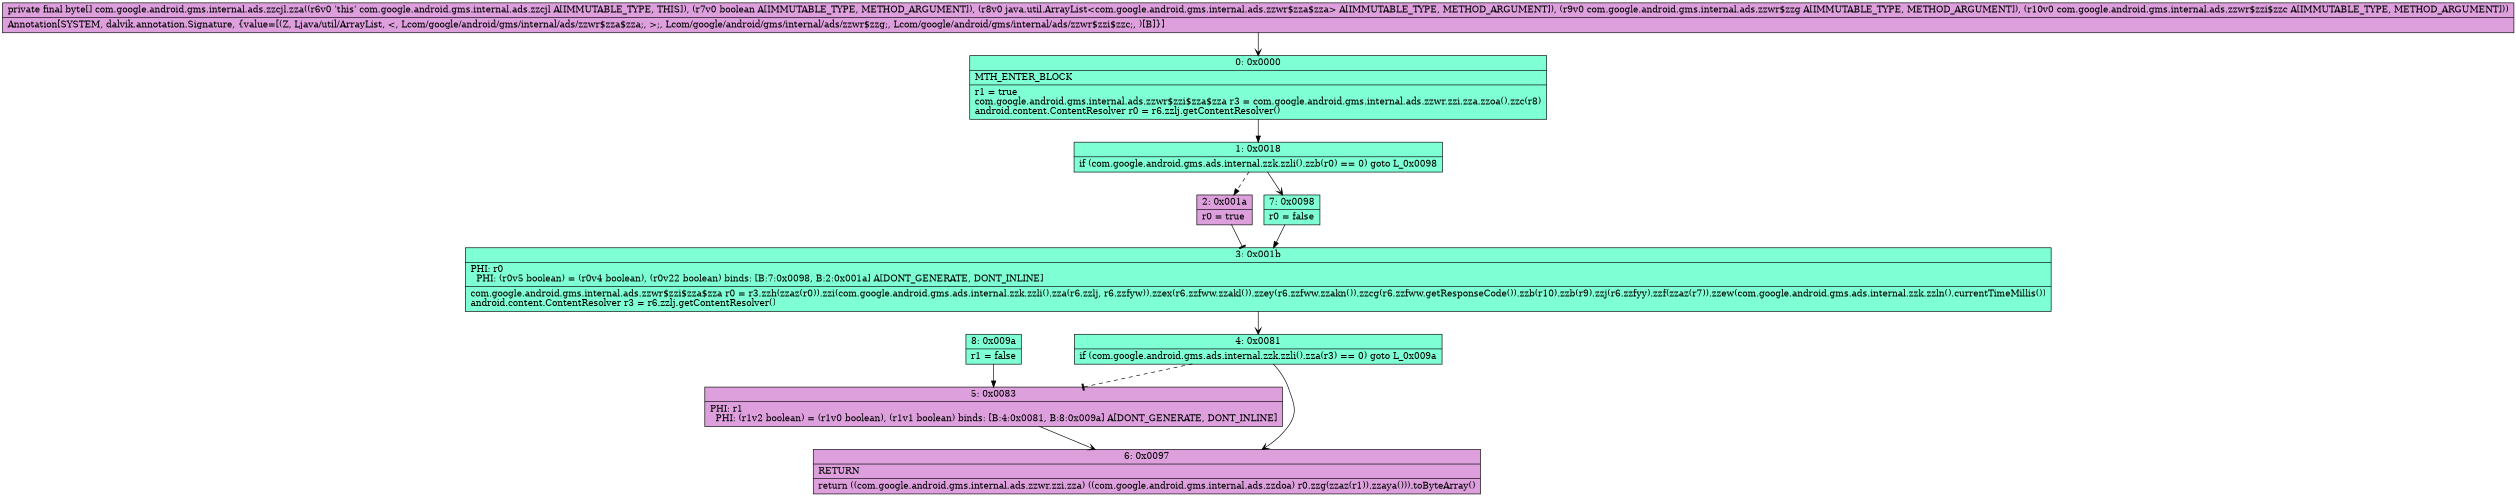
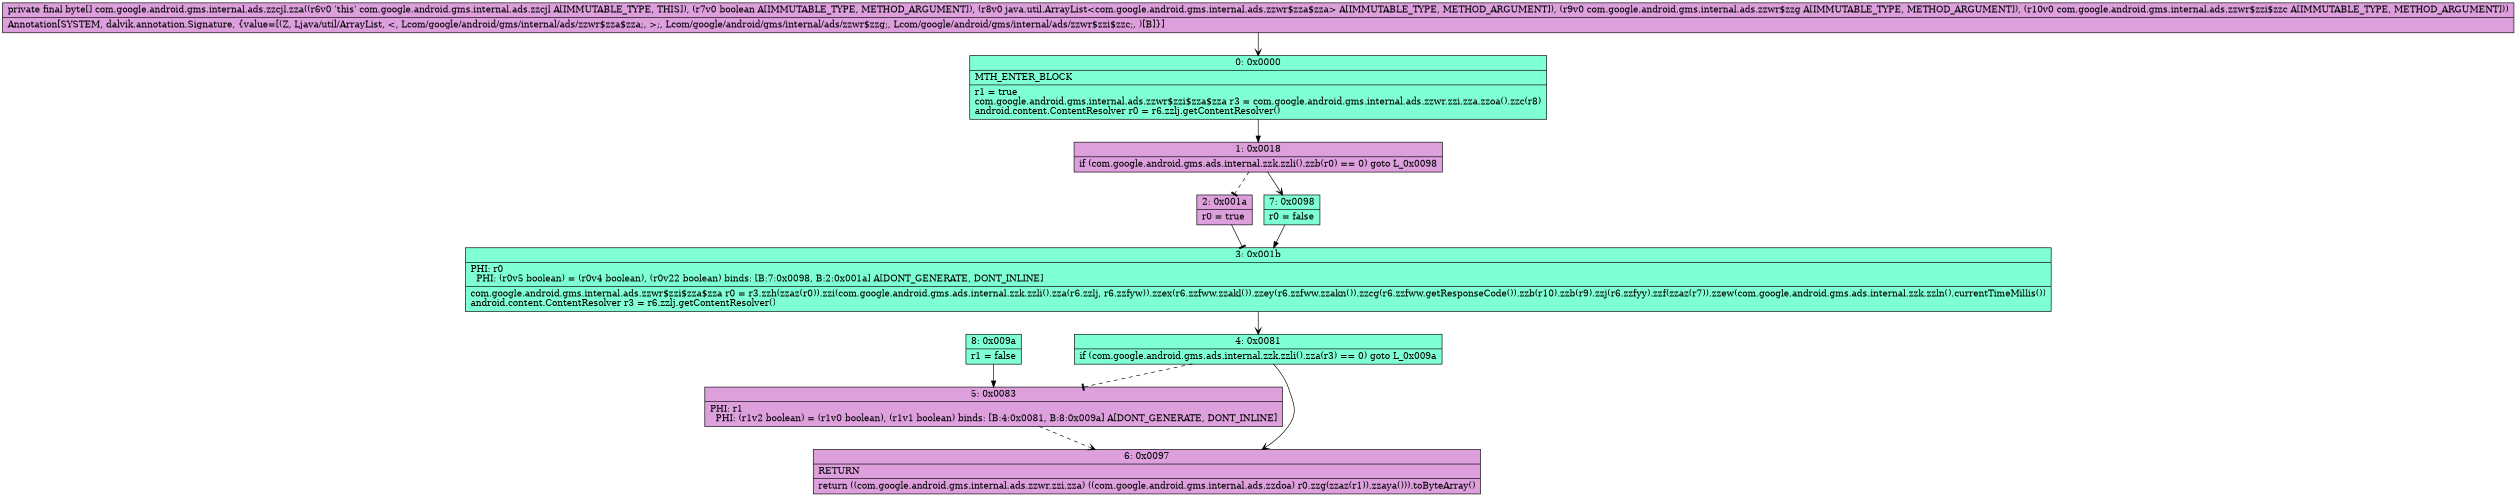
(1258, 157) -> (1258, 157)
(1242, 182) -> (1242, 182)
(1064, 437) -> (1064, 437)
